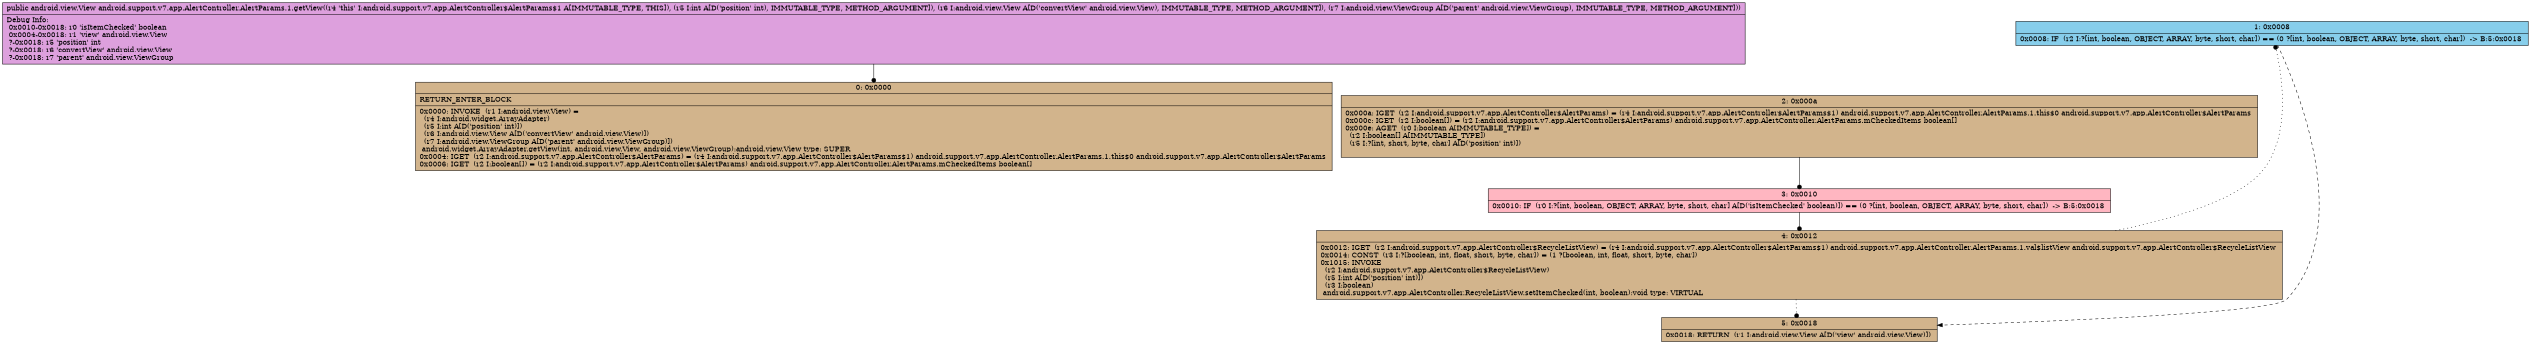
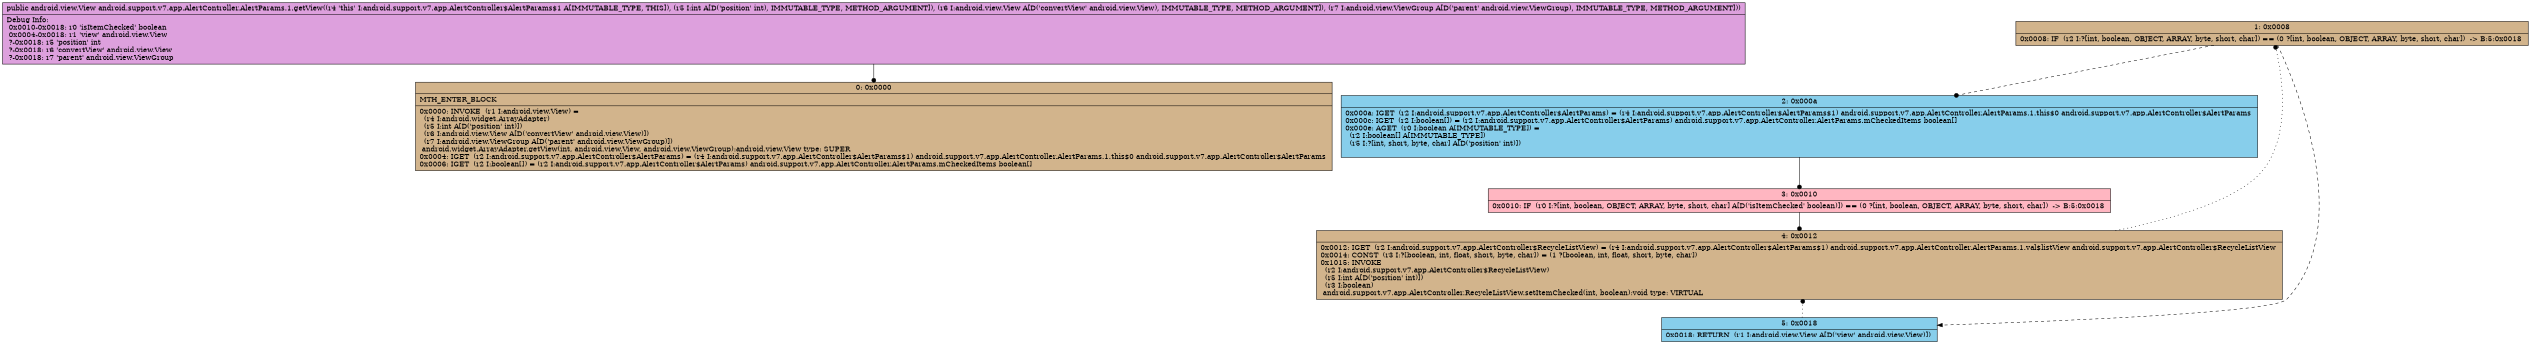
(2272, 33) -> (2272, 33)
none -> (2086, 70)
(466, 100) -> (458, 100)
(1799, 126) -> (1799, 126)
(1796, 307) -> (1803, 311)
(1799, 330) -> (1799, 330)
